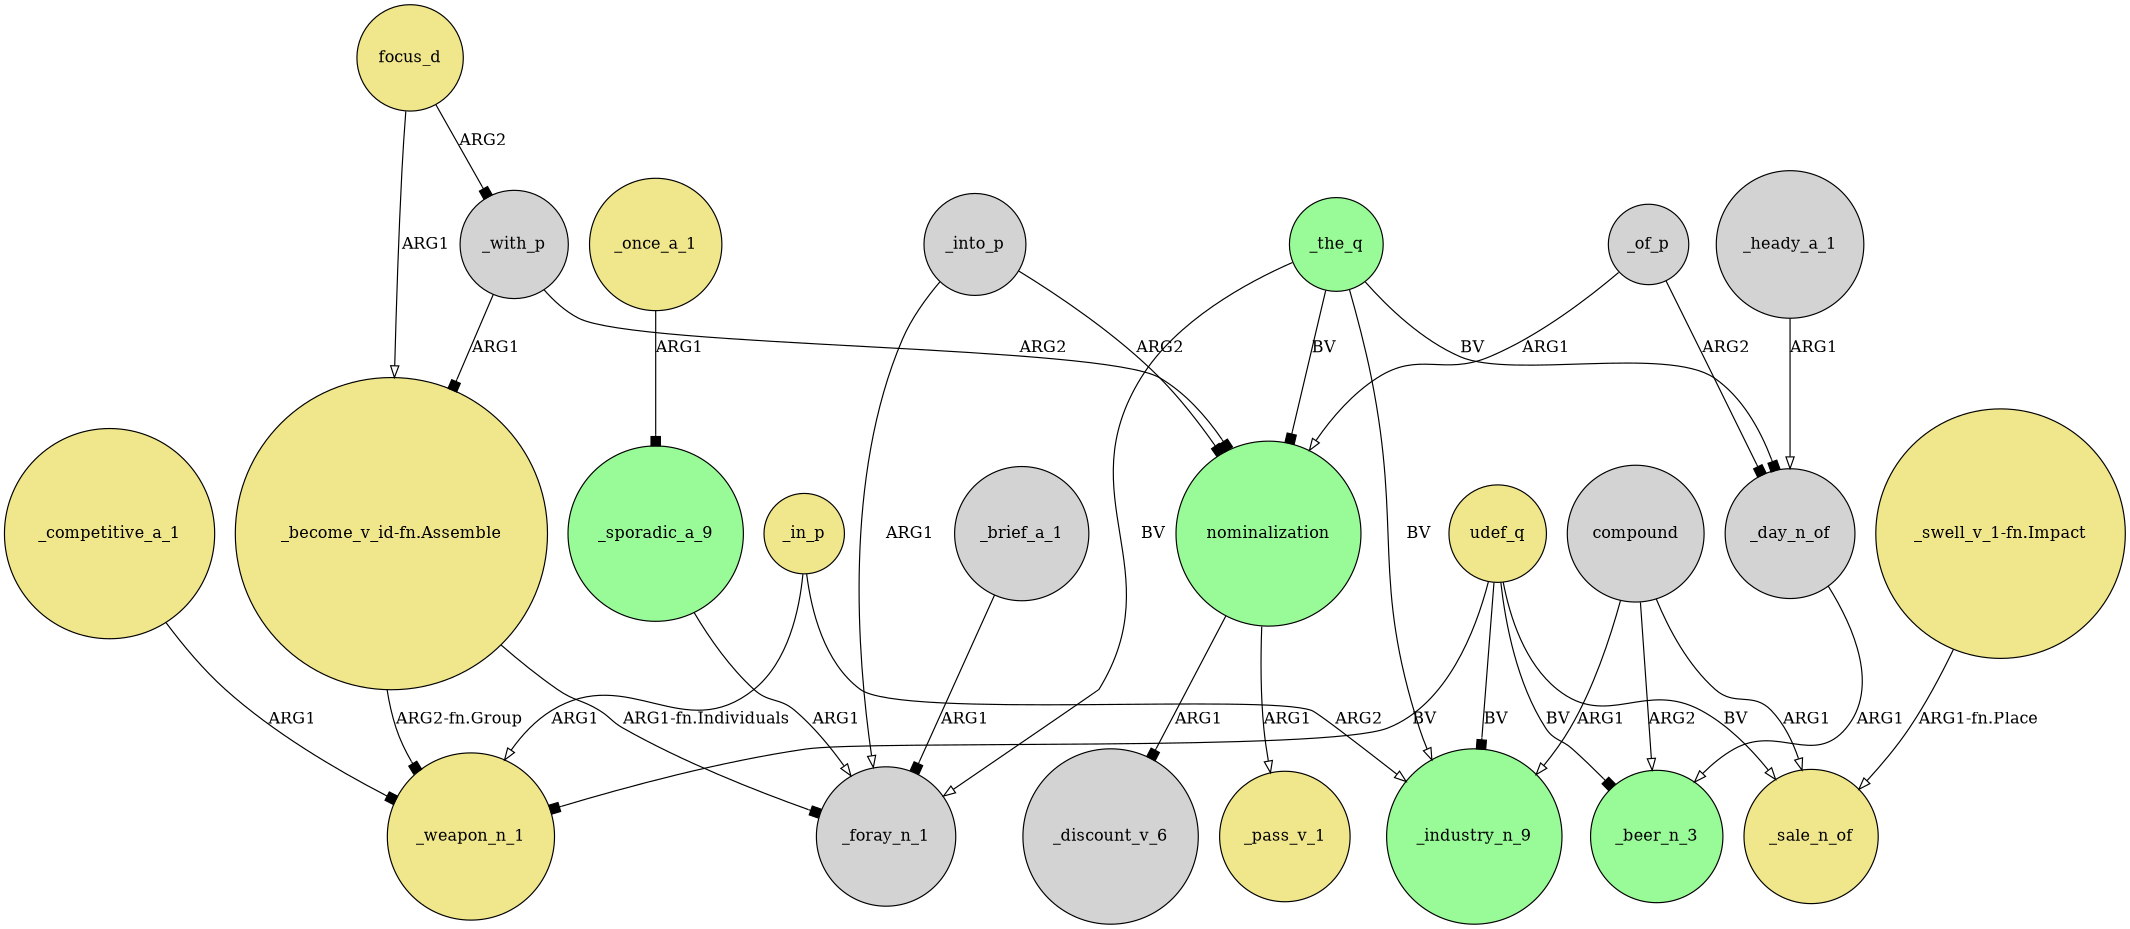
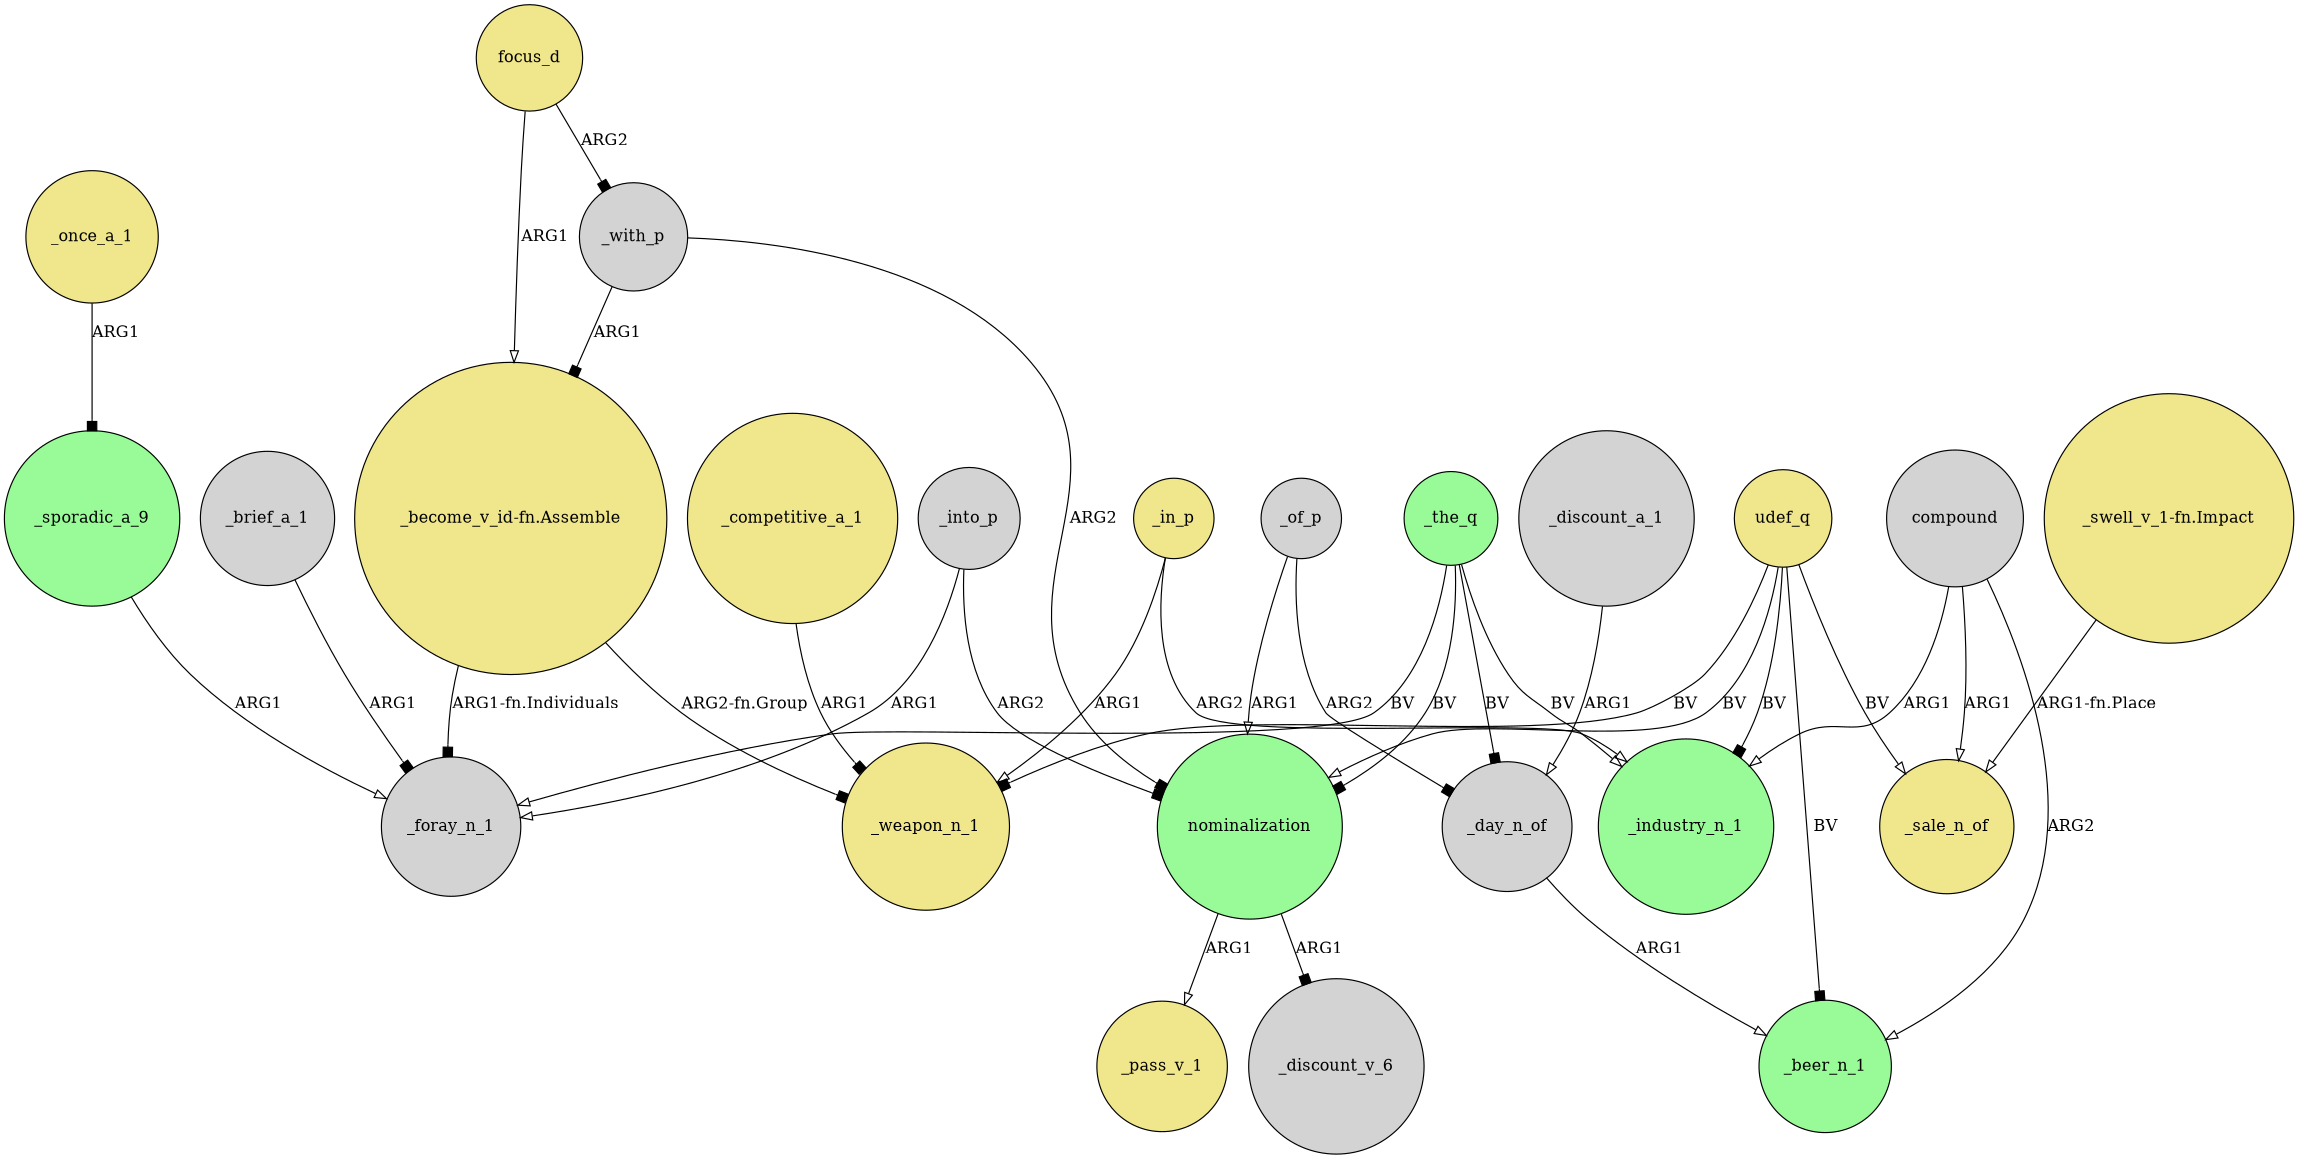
(1790, 244) -> (1606, 518)
none -> (1603, 731)
(1474, 837) -> (1686, 827)
(1657, 837) -> (1825, 1066)
